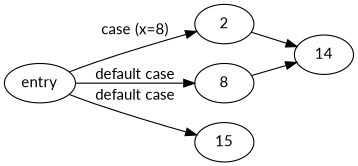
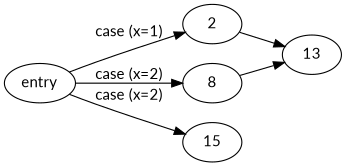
(135, 30) -> (129, 32)
(324, 55) -> (312, 55)
(135, 75) -> (129, 75)
(135, 96) -> (129, 96)
